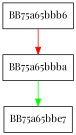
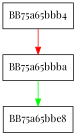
(38, 16) -> (38, 16)
(38, 119) -> (38, 119)
